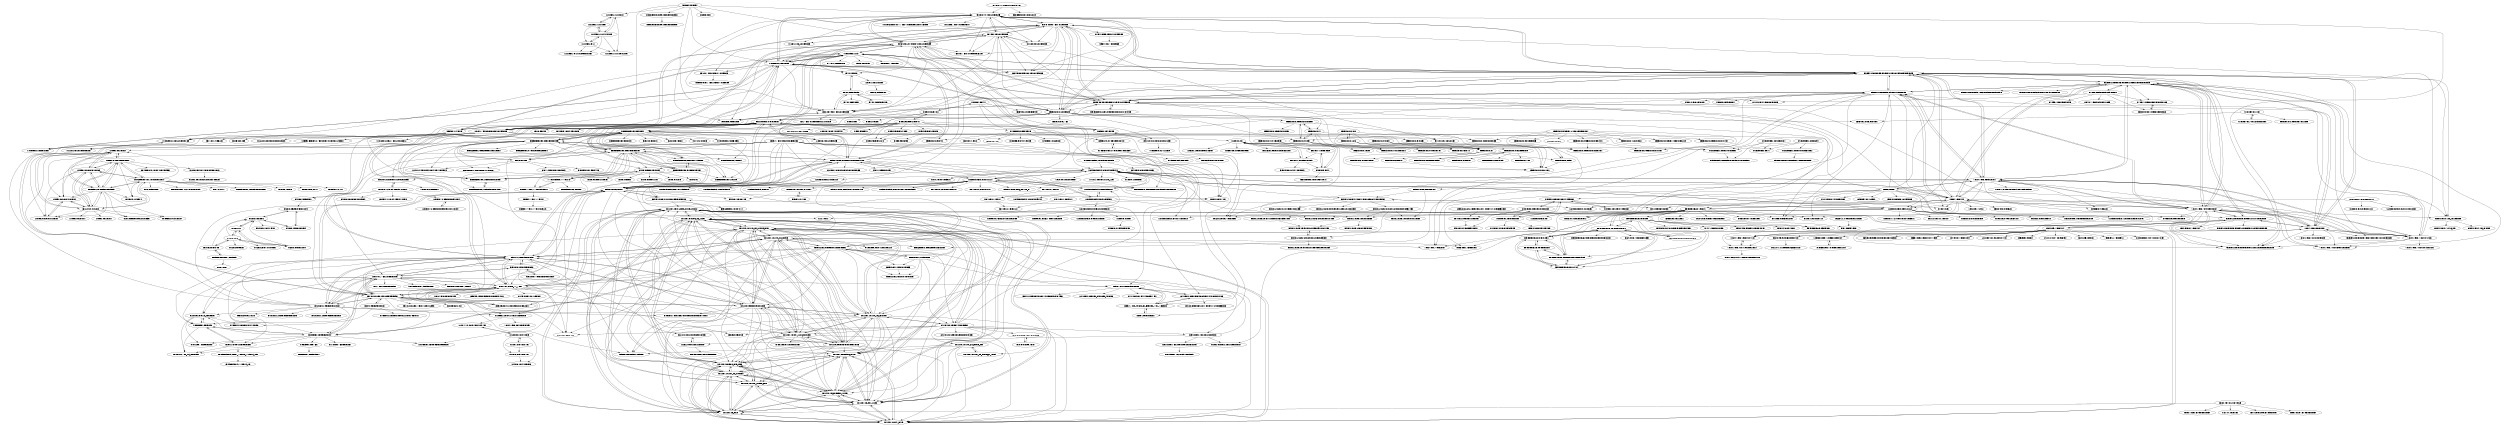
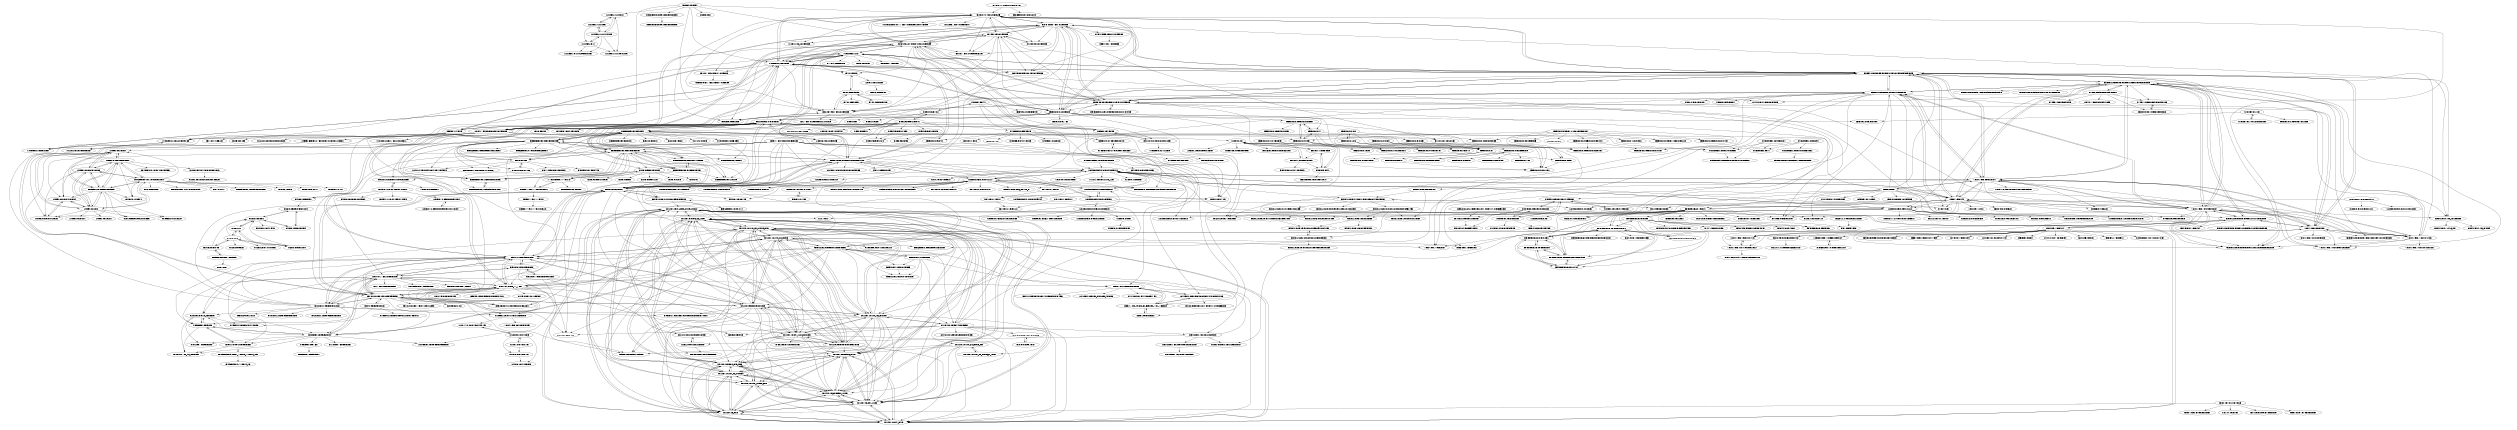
none -> (521, 170)
(91, 209) -> (91, 209)
(586, 295) -> (552, 338)
(748, 337) -> (702, 326)
